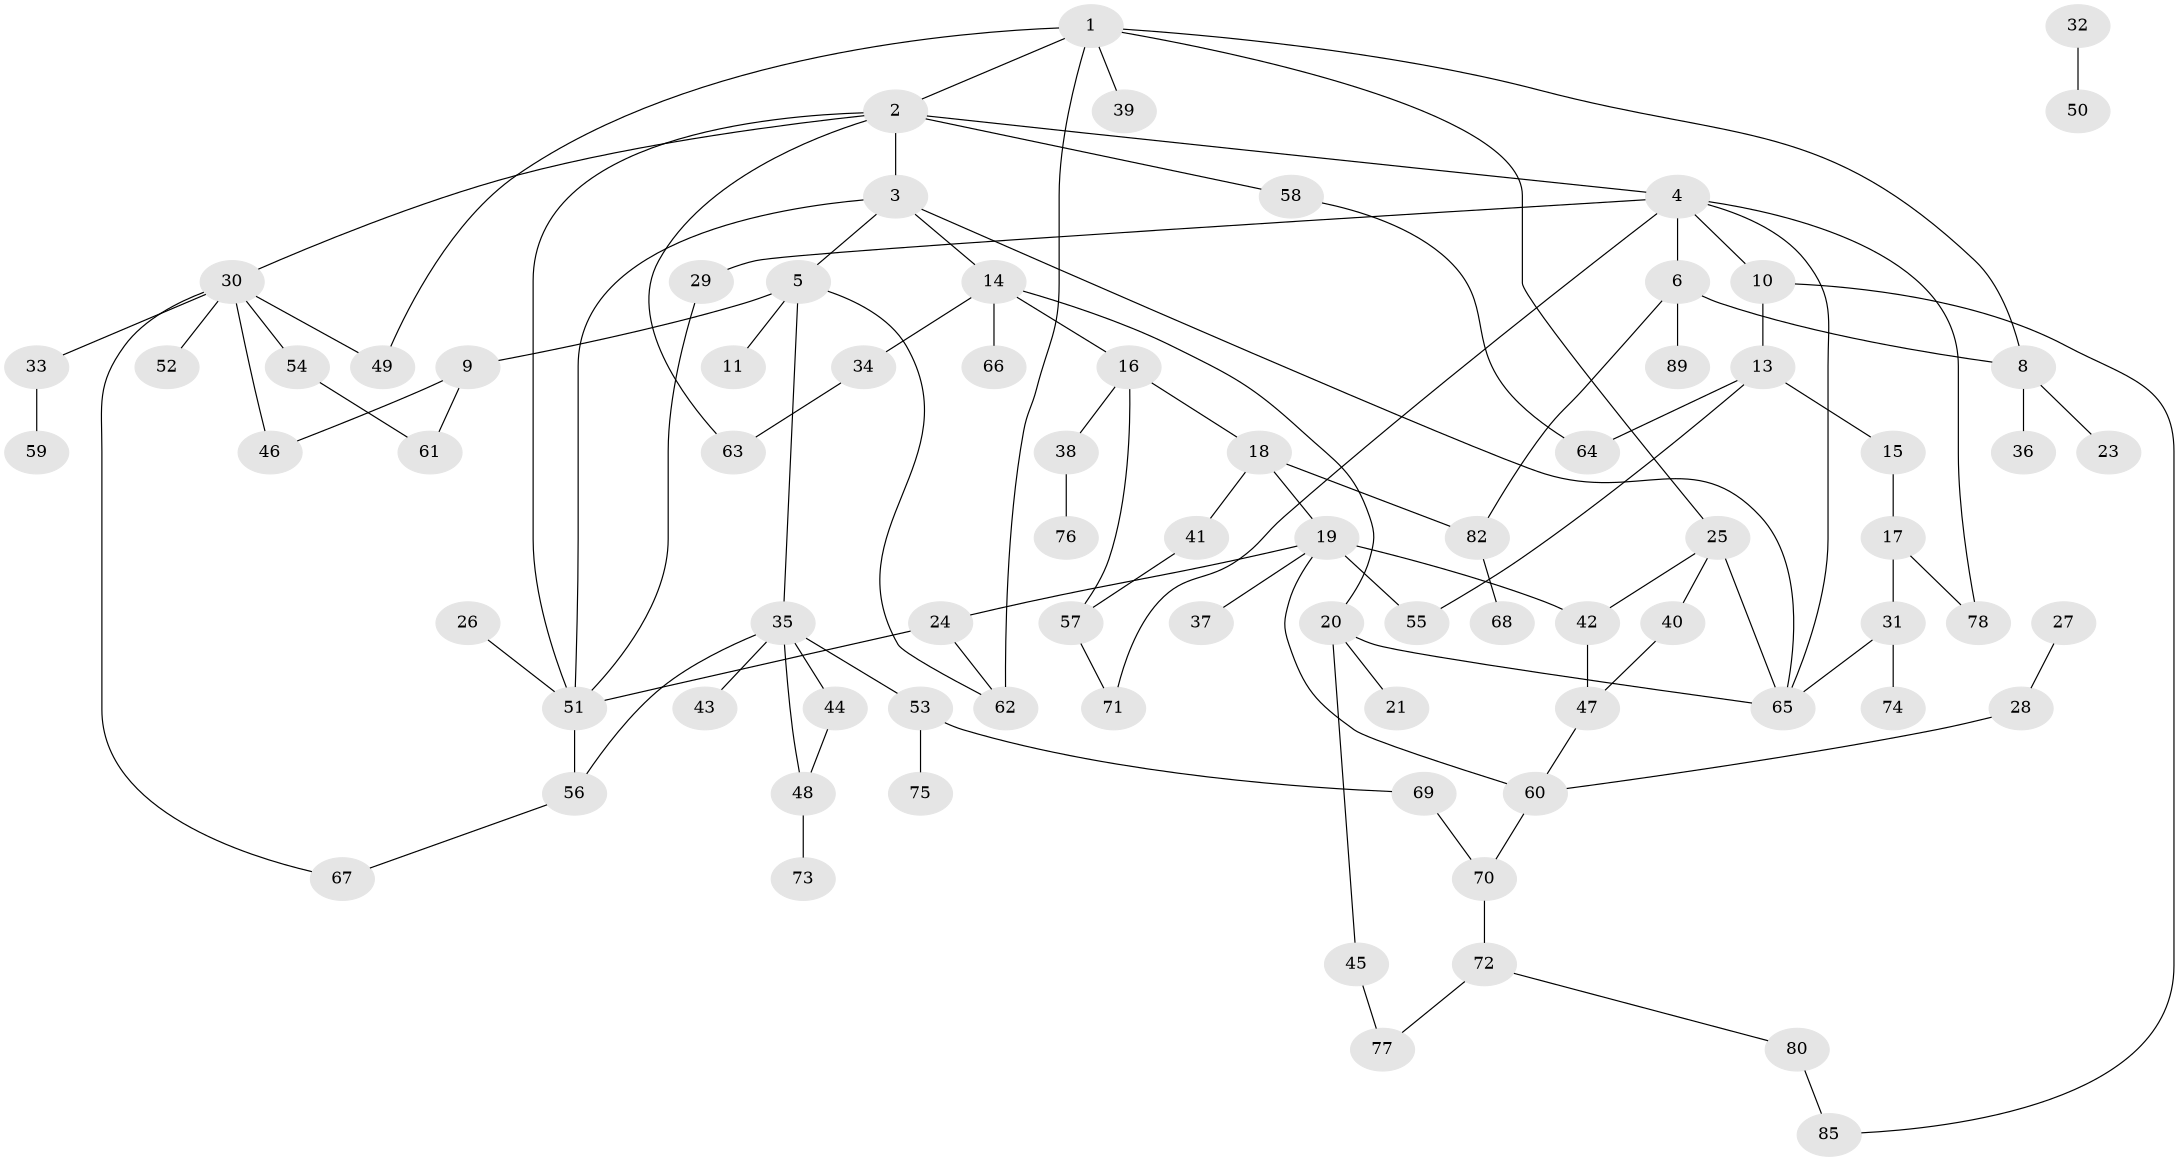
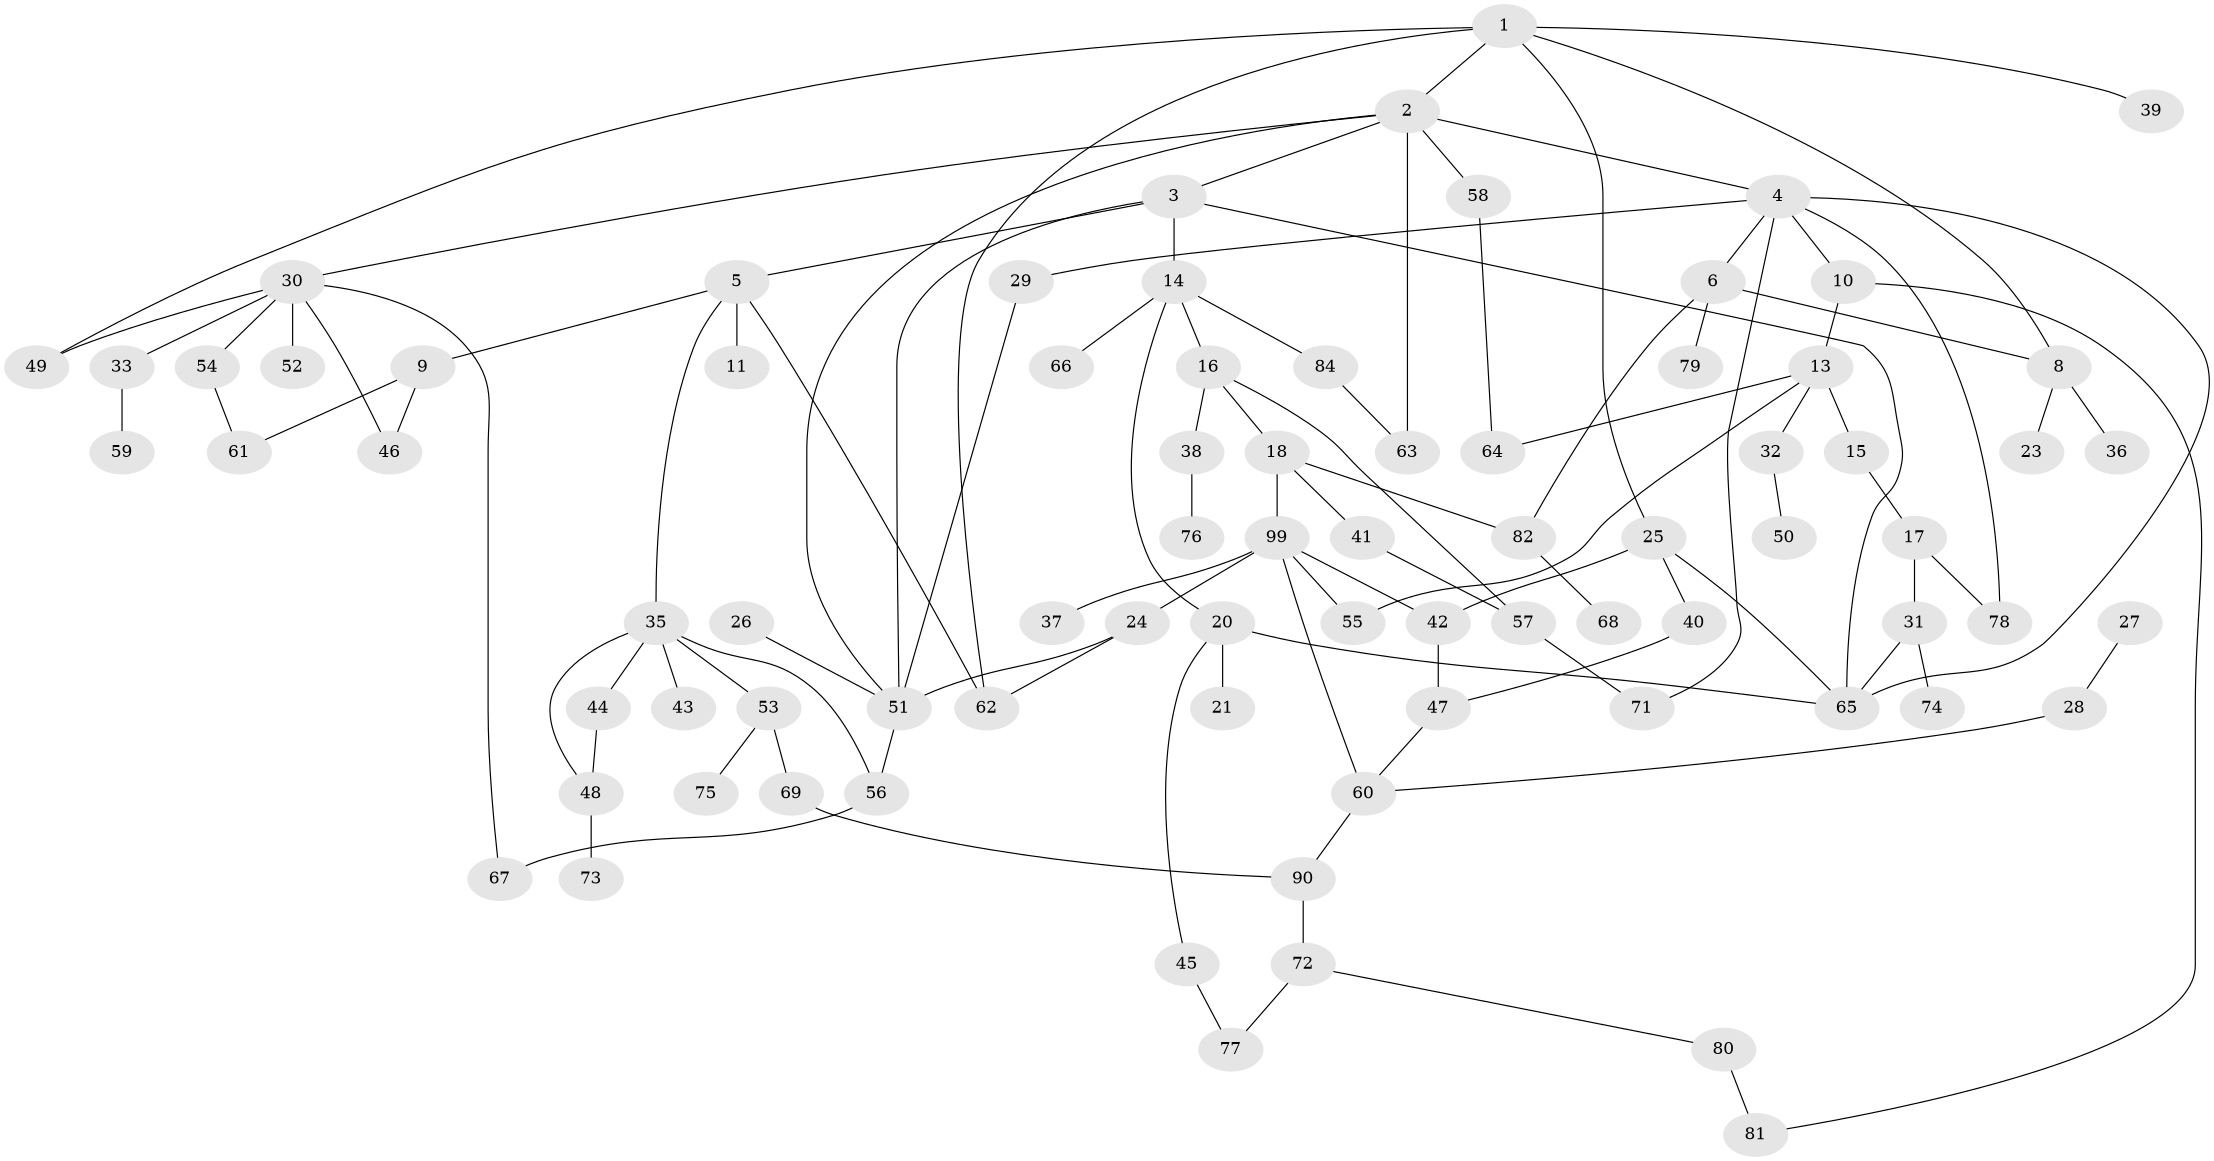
(864, 367) -> (1326, 367)
(1678, 367) -> (1691, 367)
none -> (1796, 410)
(1327, 538) -> (1277, 538)
(1484, 879) -> (1303, 879)
(1829, 1135) -> (1756, 1135)
